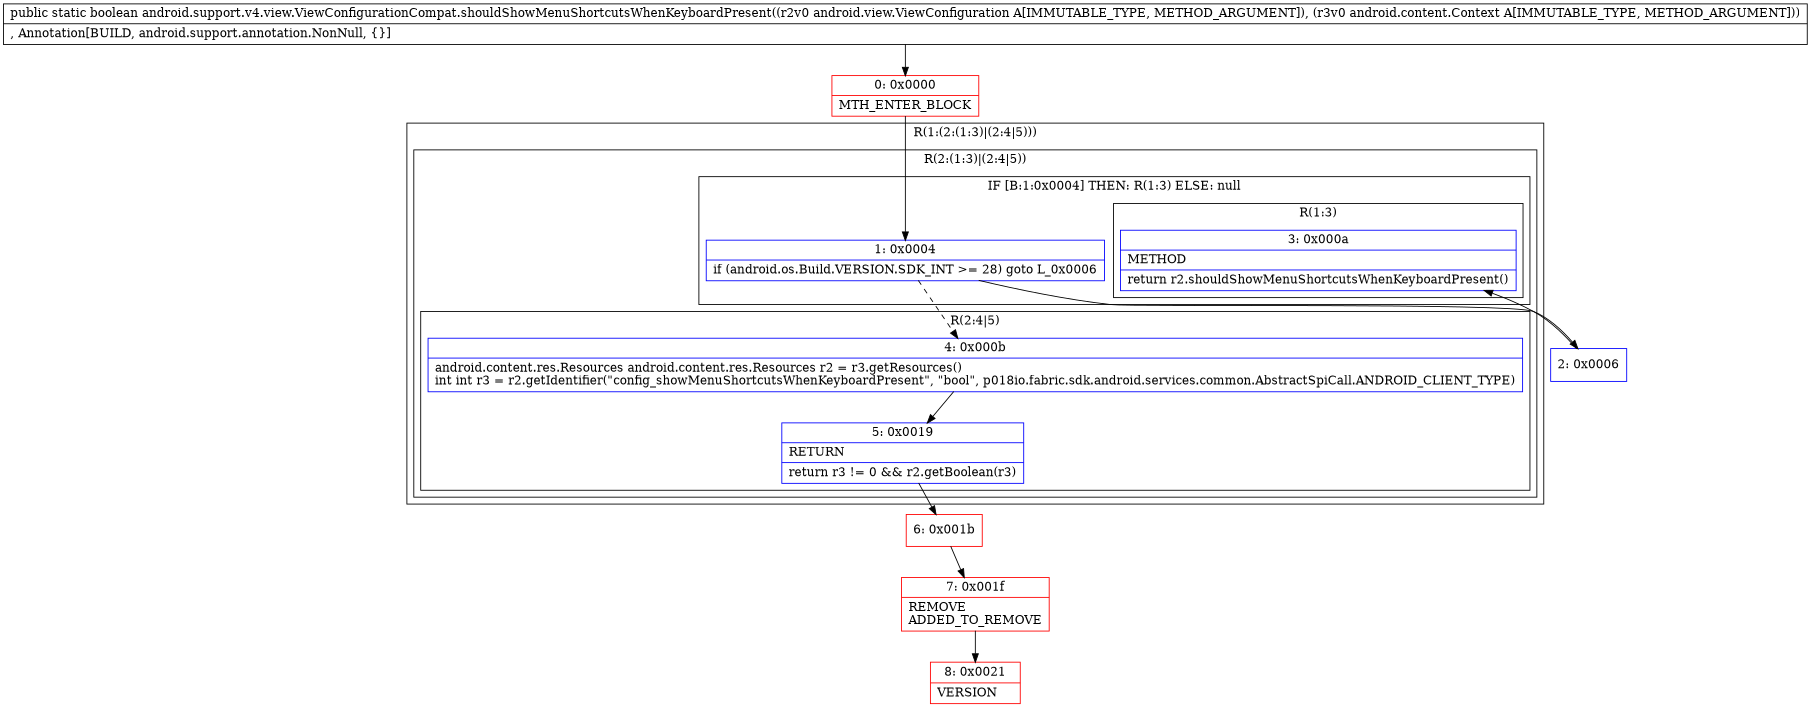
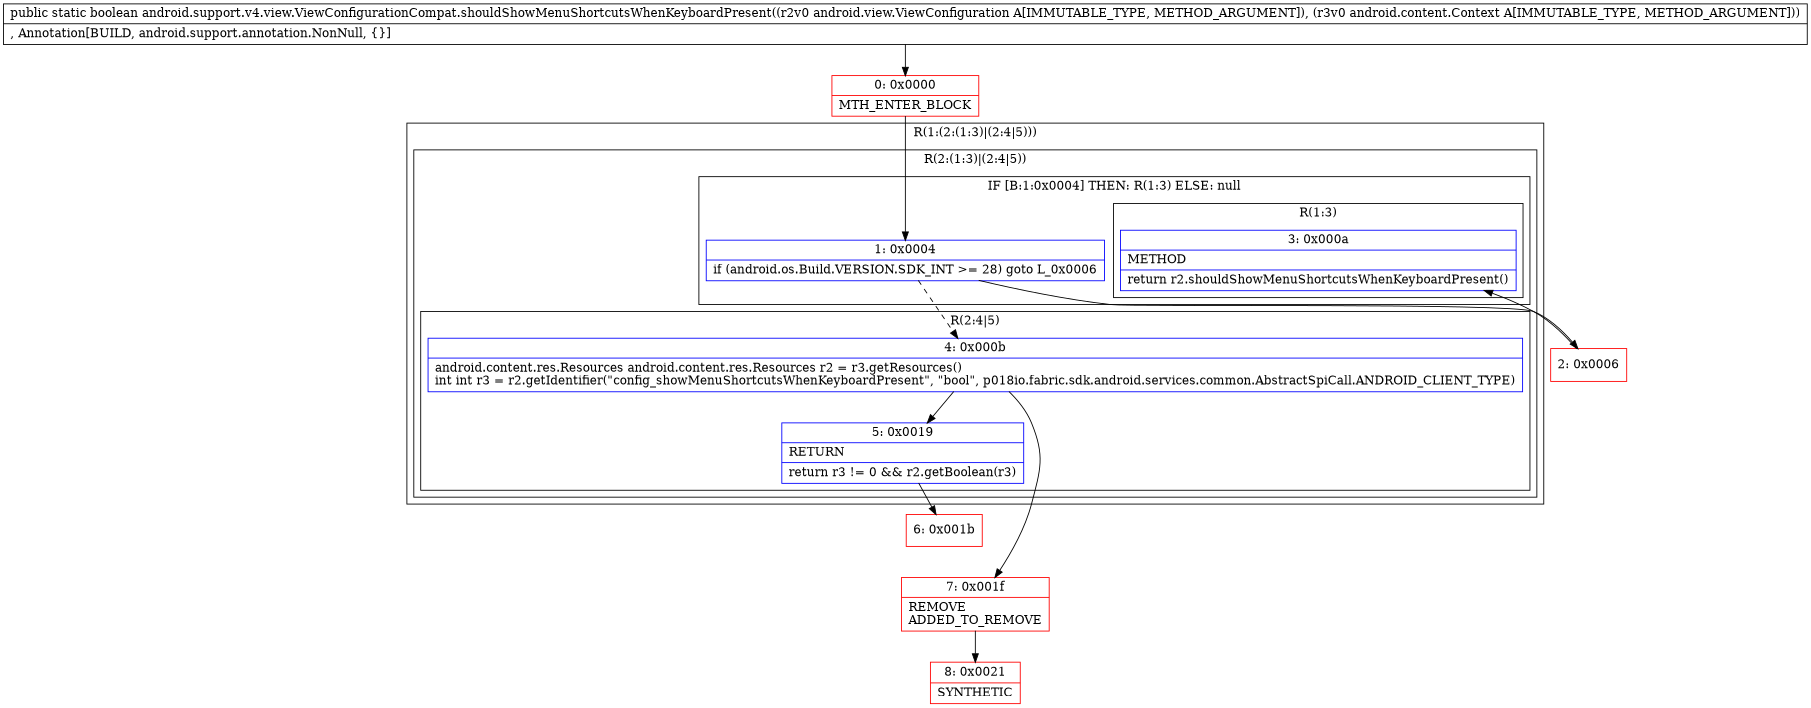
(1589, 365) -> (1589, 365)
(956, 558) -> (1037, 481)
(968, 693) -> (975, 693)
